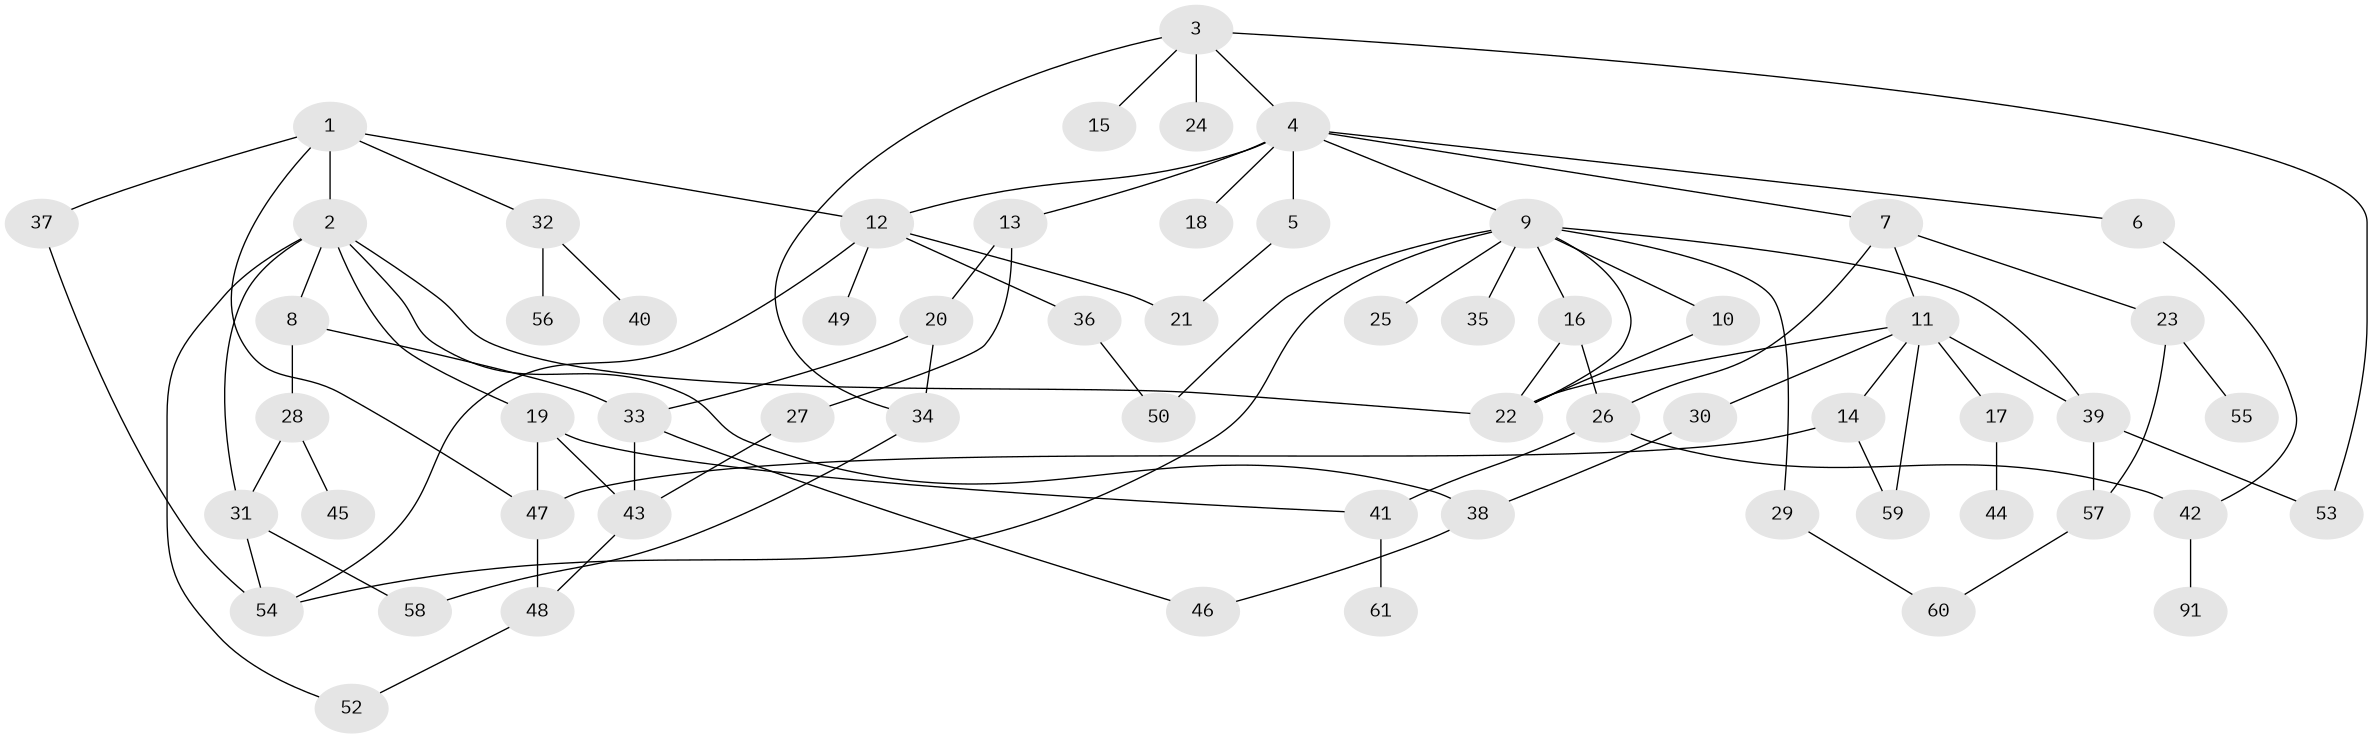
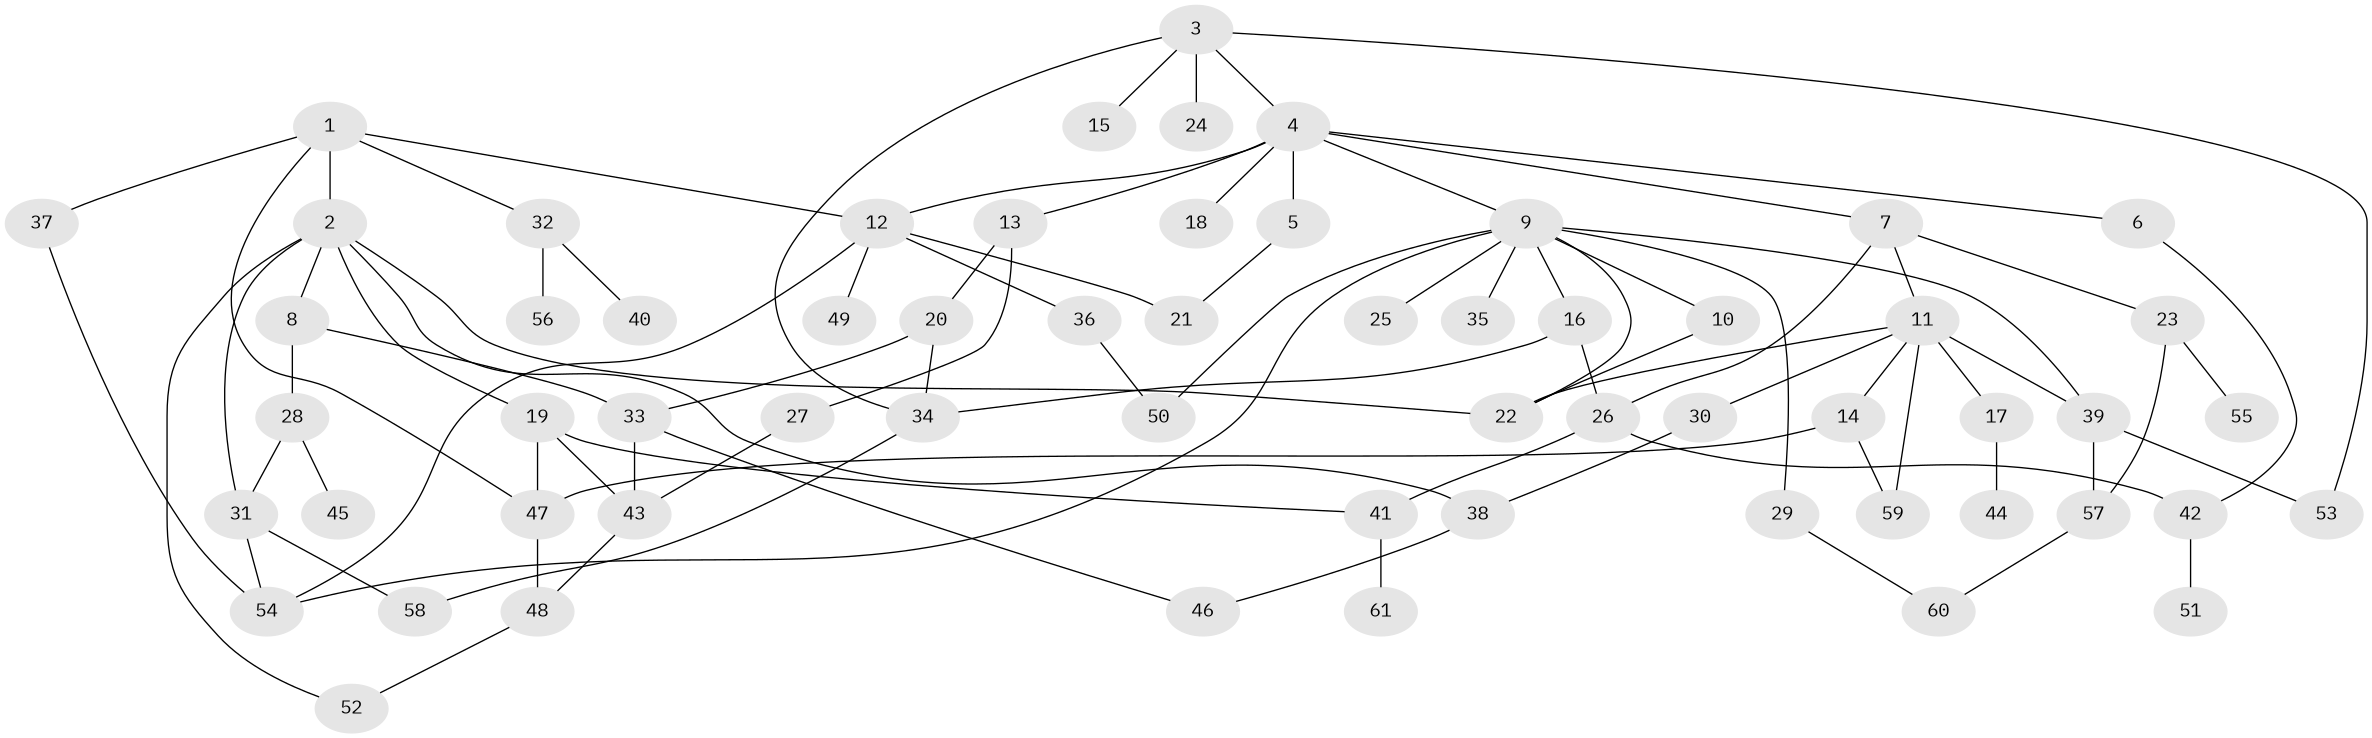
(1541, 369) -> (1255, 383)
(2191, 612) -> (2191, 612)
